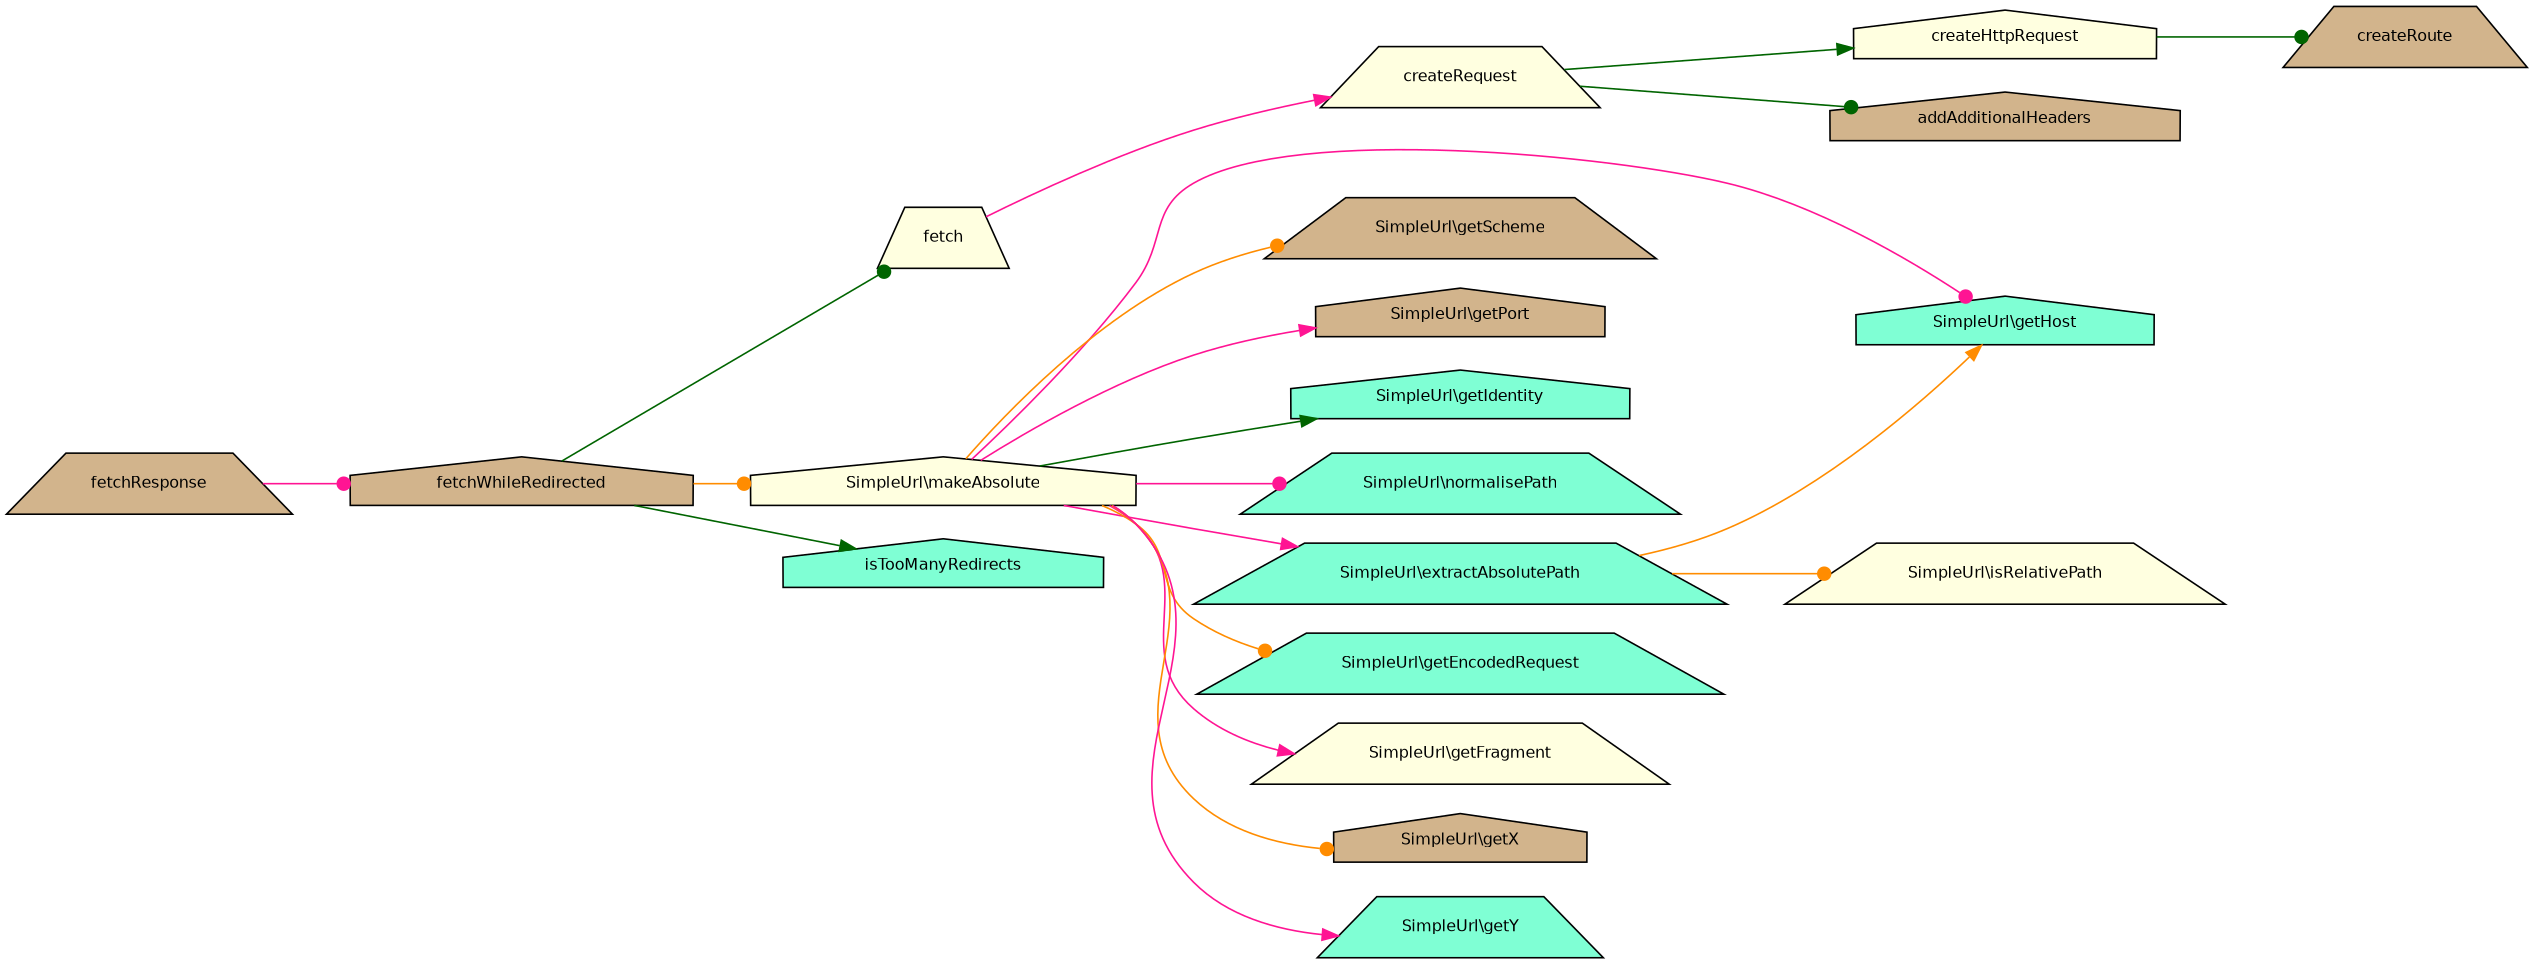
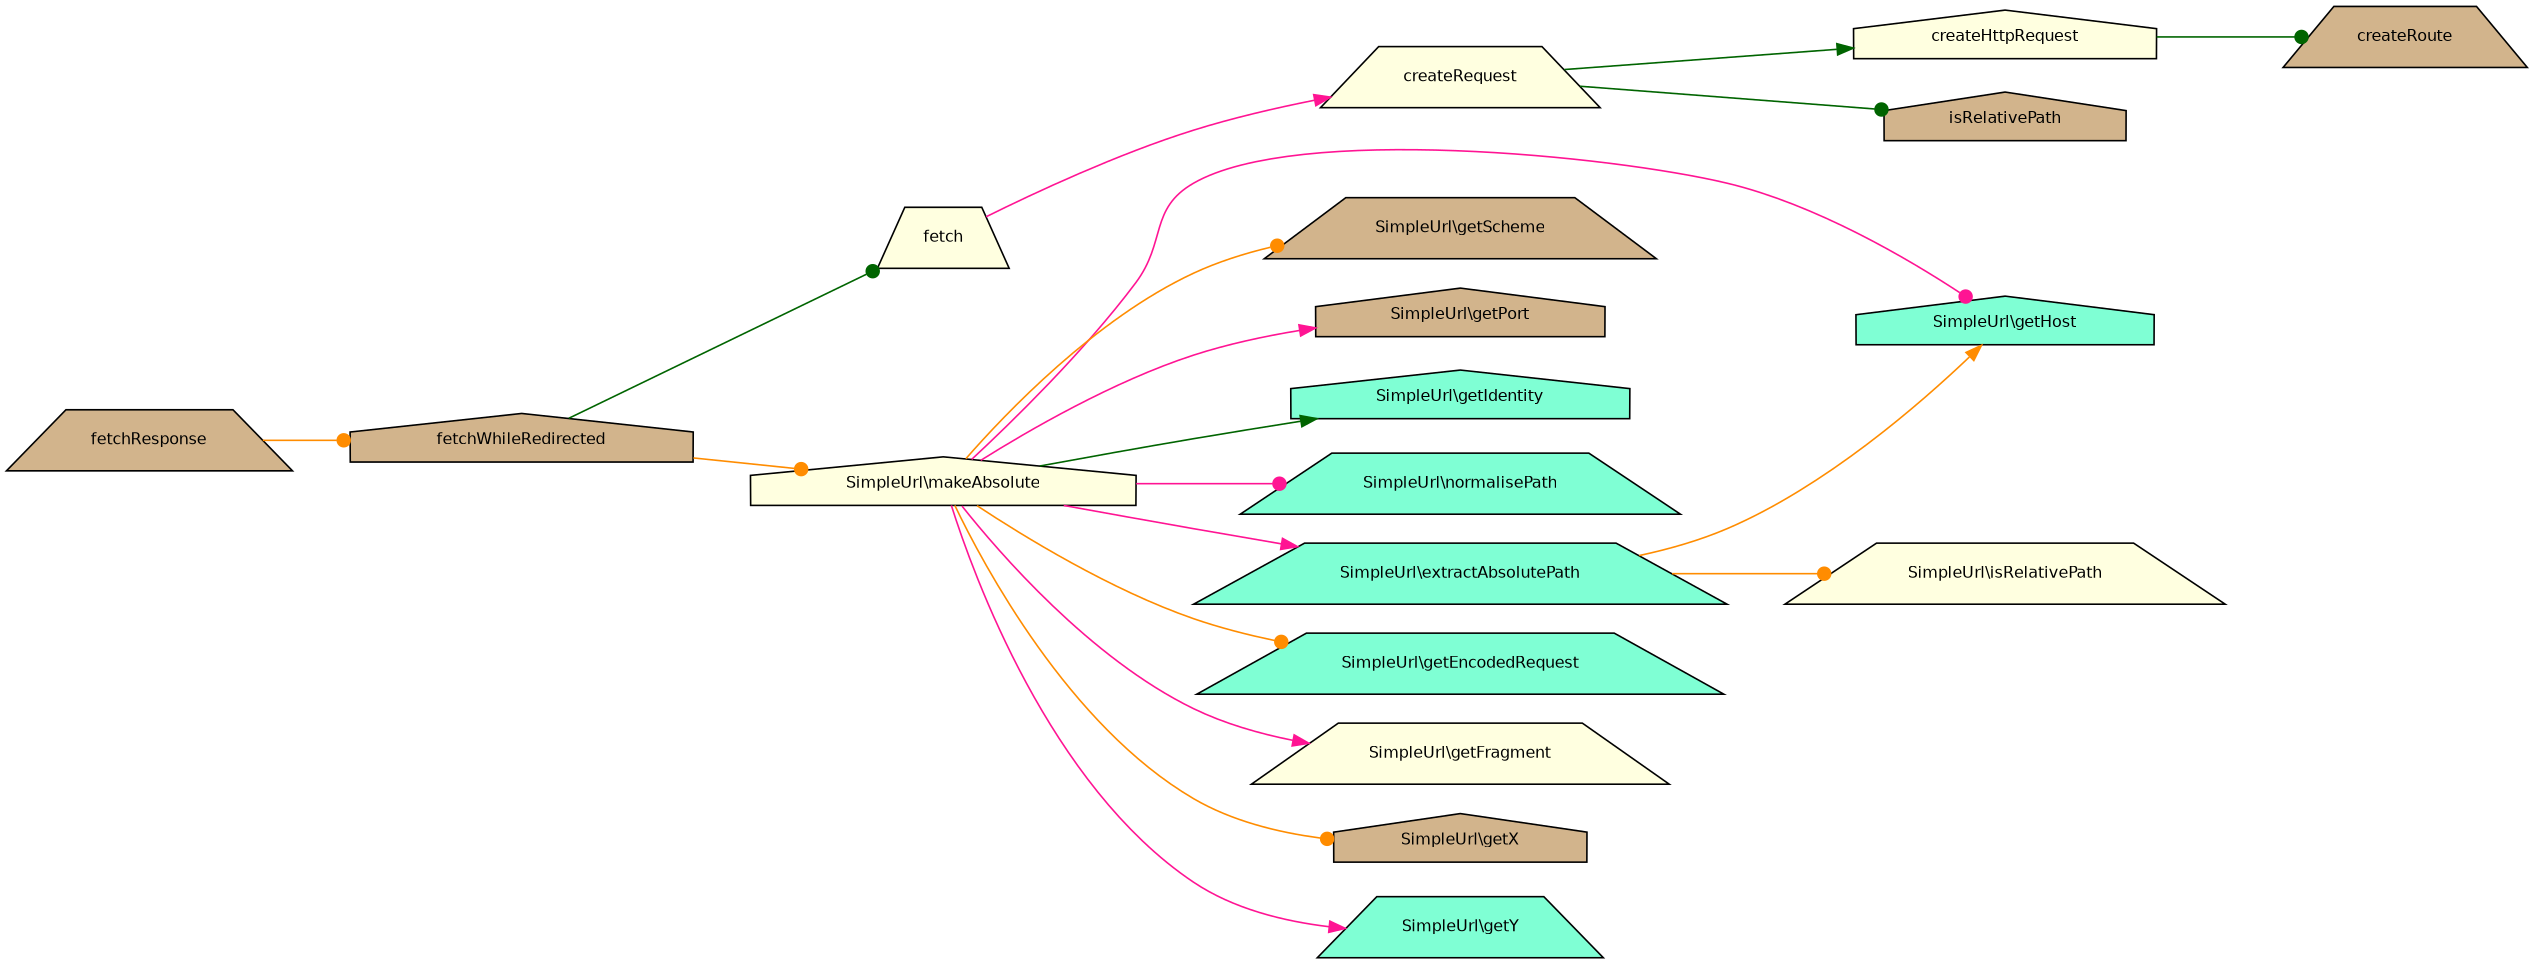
(2005, 119) -> (2005, 119)
(300, 484) -> (300, 440)
(943, 566) -> none
